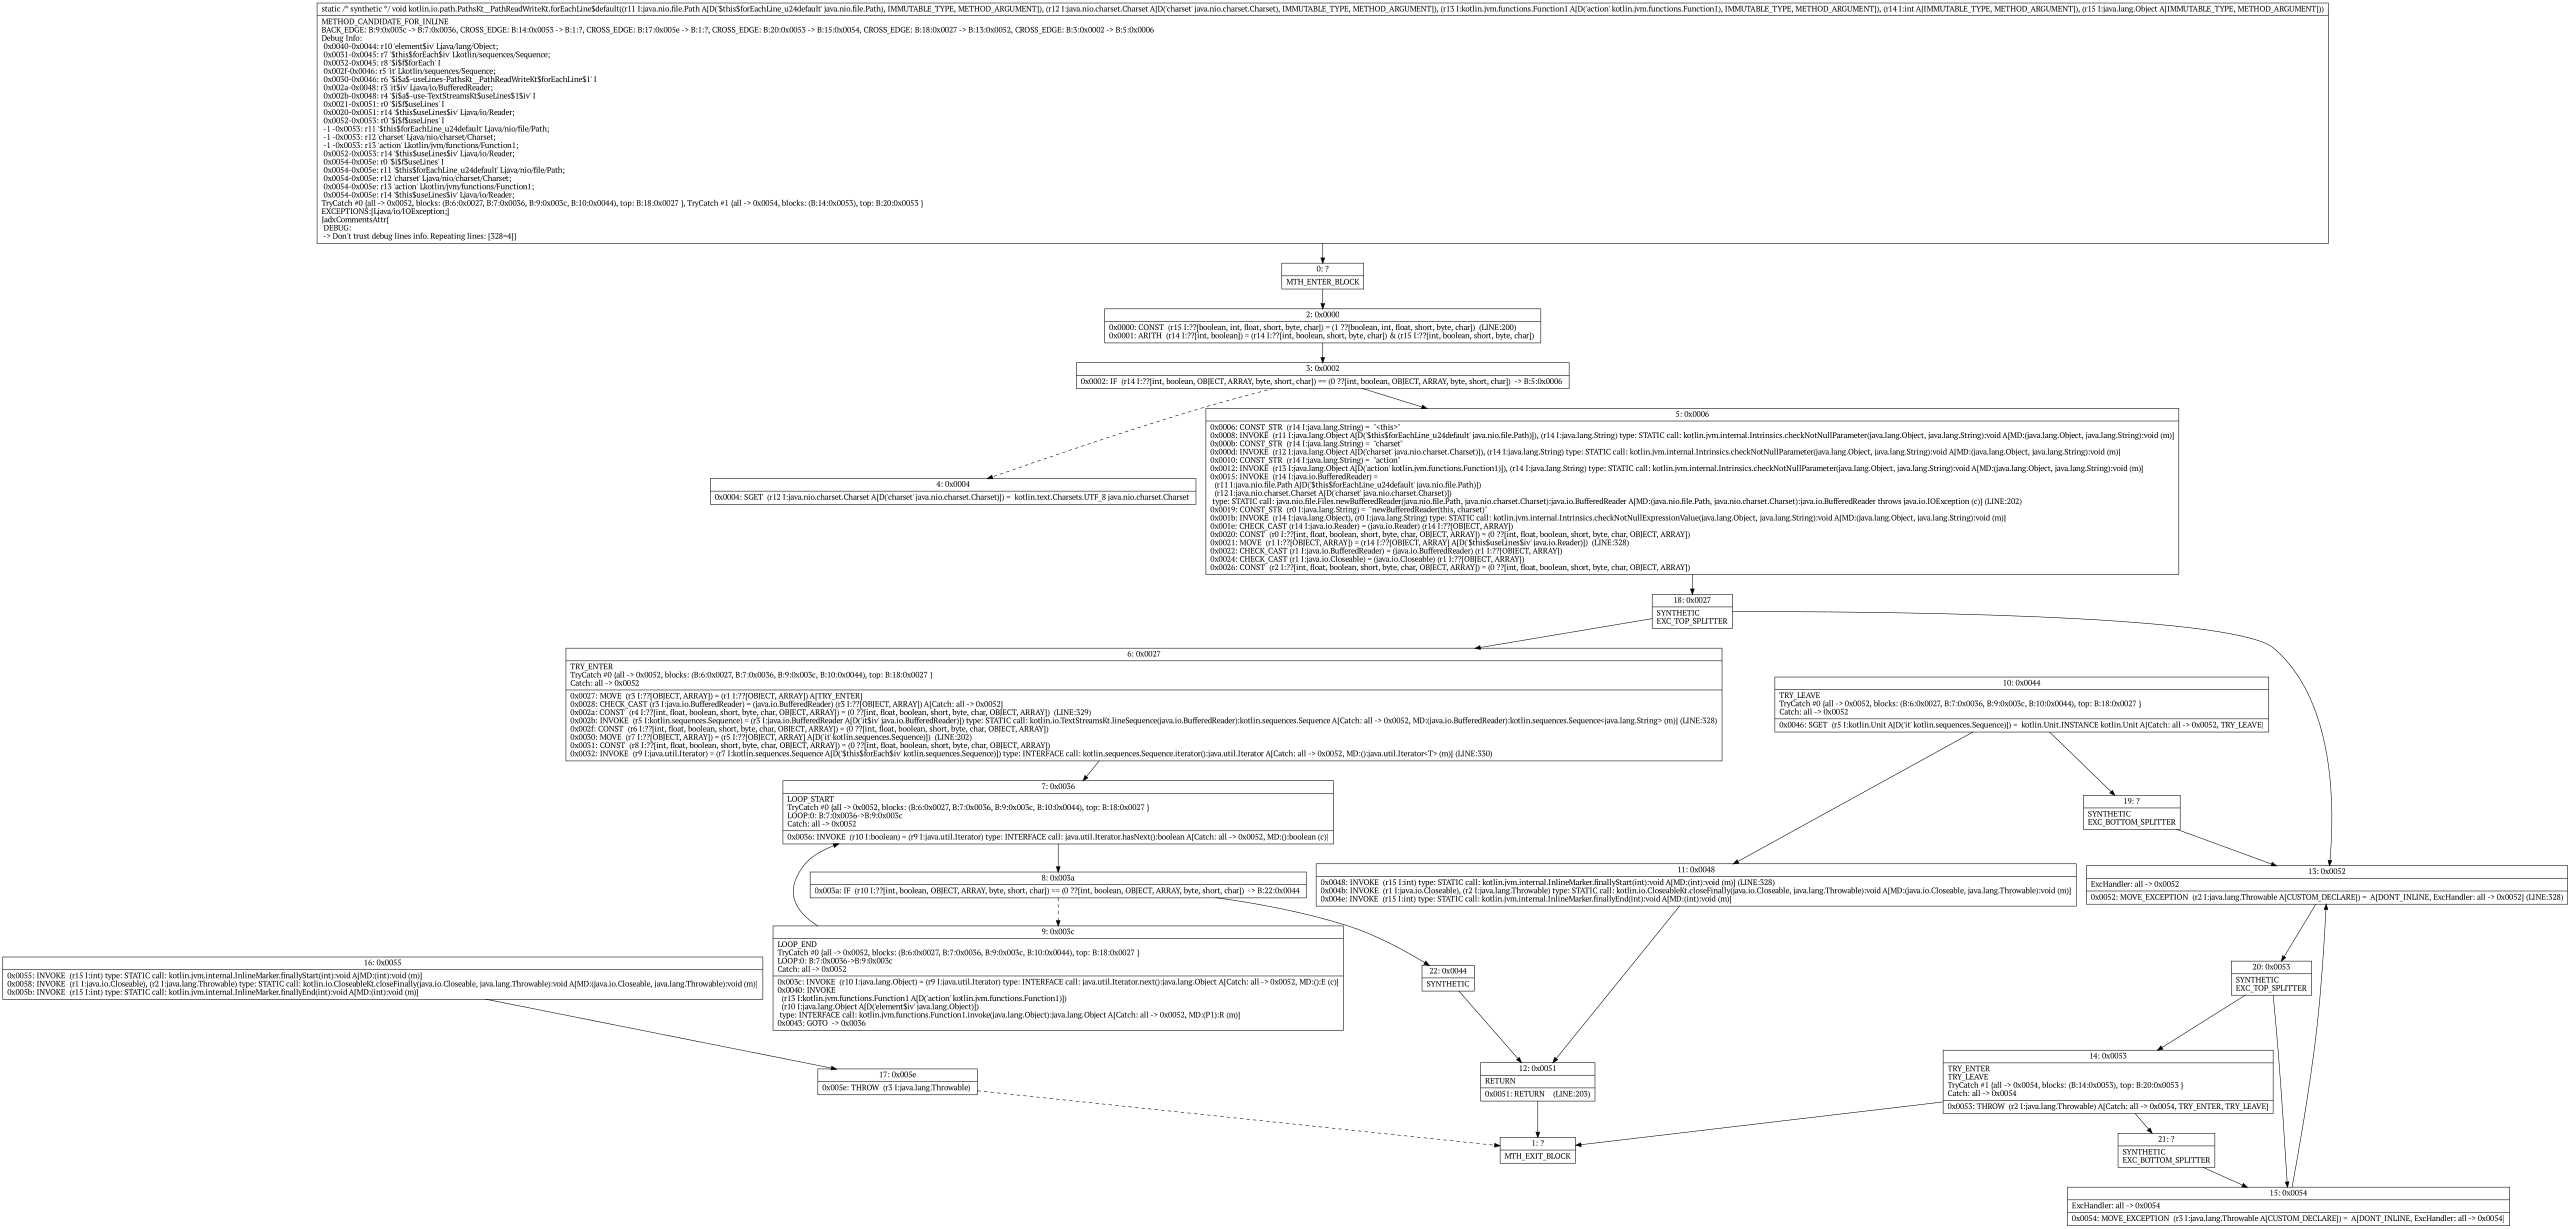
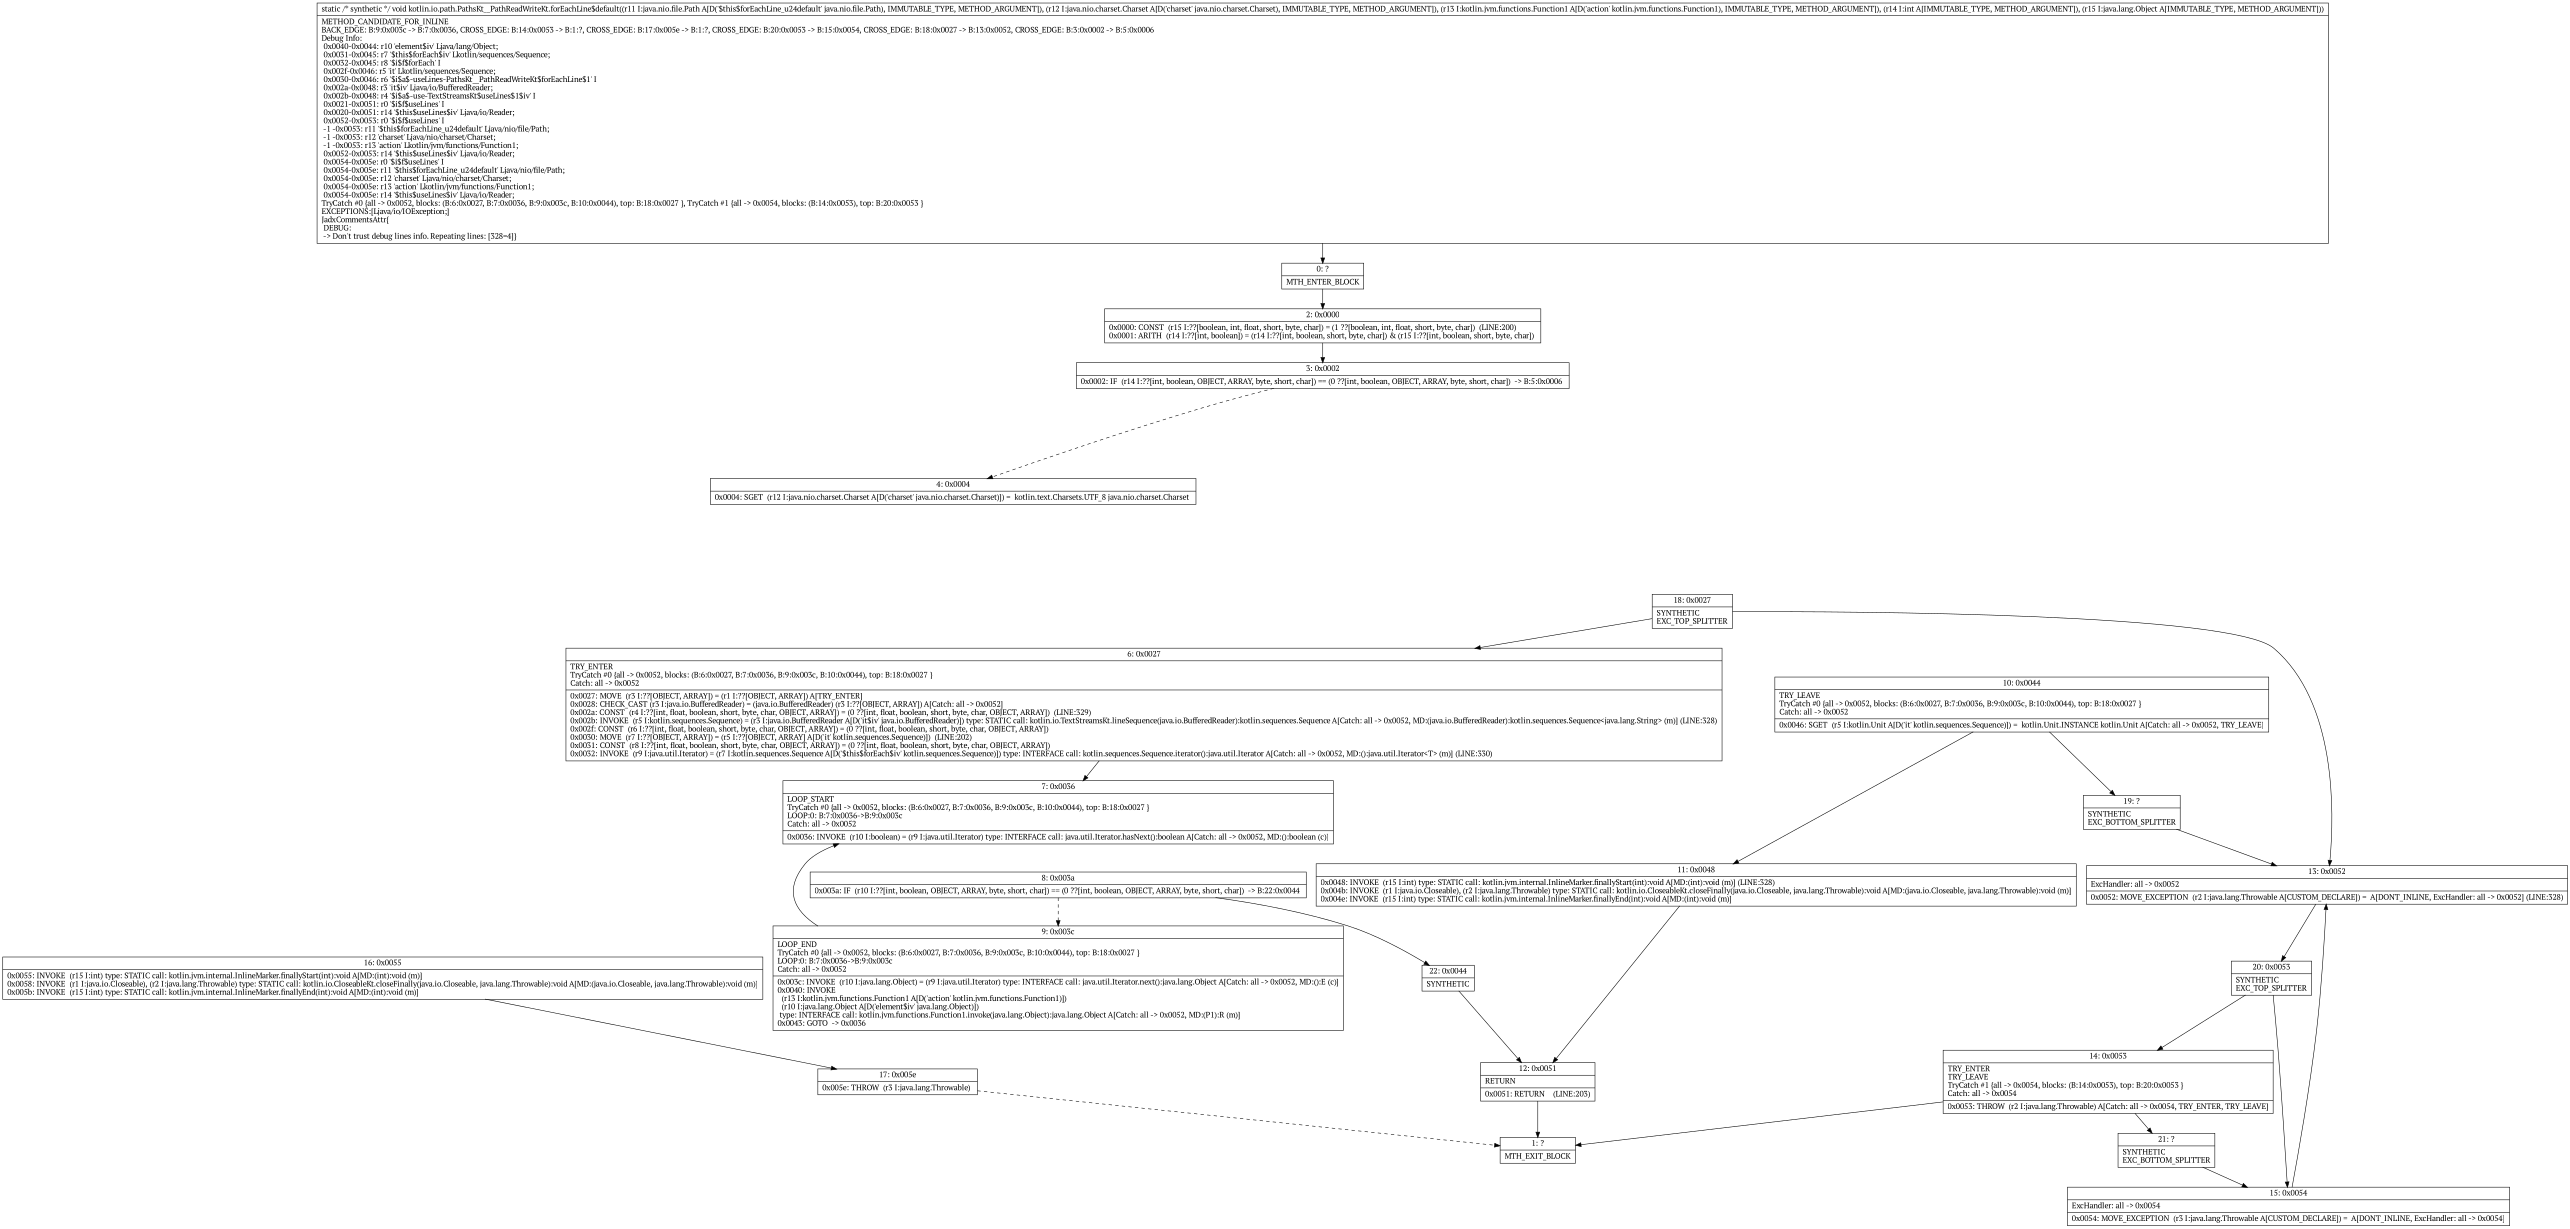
(1692, 491) -> none
(1058, 855) -> none
